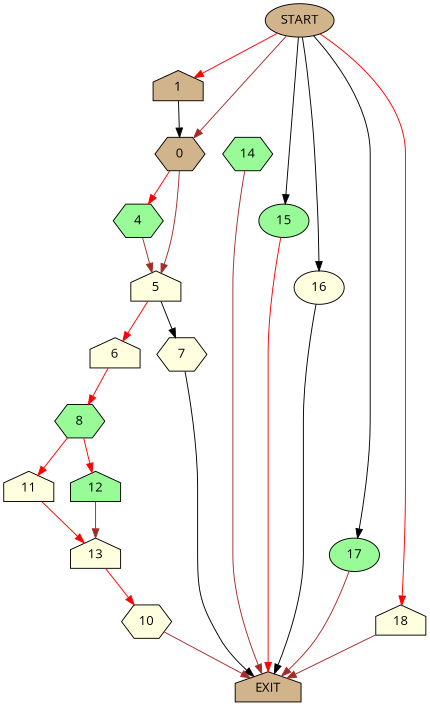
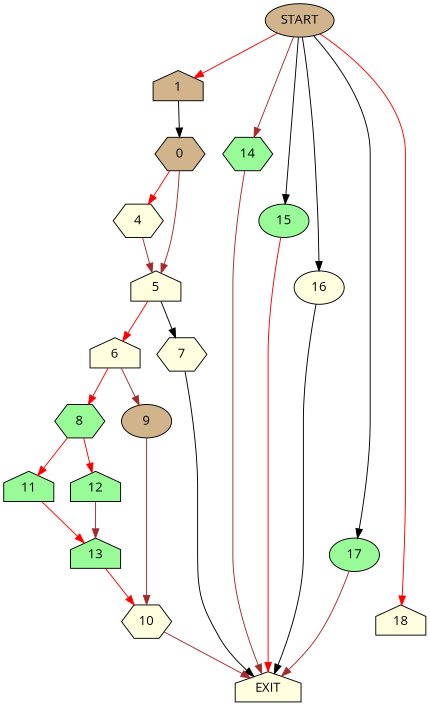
(243, 83) -> (276, 83)
(138, 221) -> (138, 221)
none -> (147, 421)
(29, 488) -> (29, 488)
(96, 555) -> (96, 555)
(335, 655) -> none
(268, 688) -> (268, 688)
